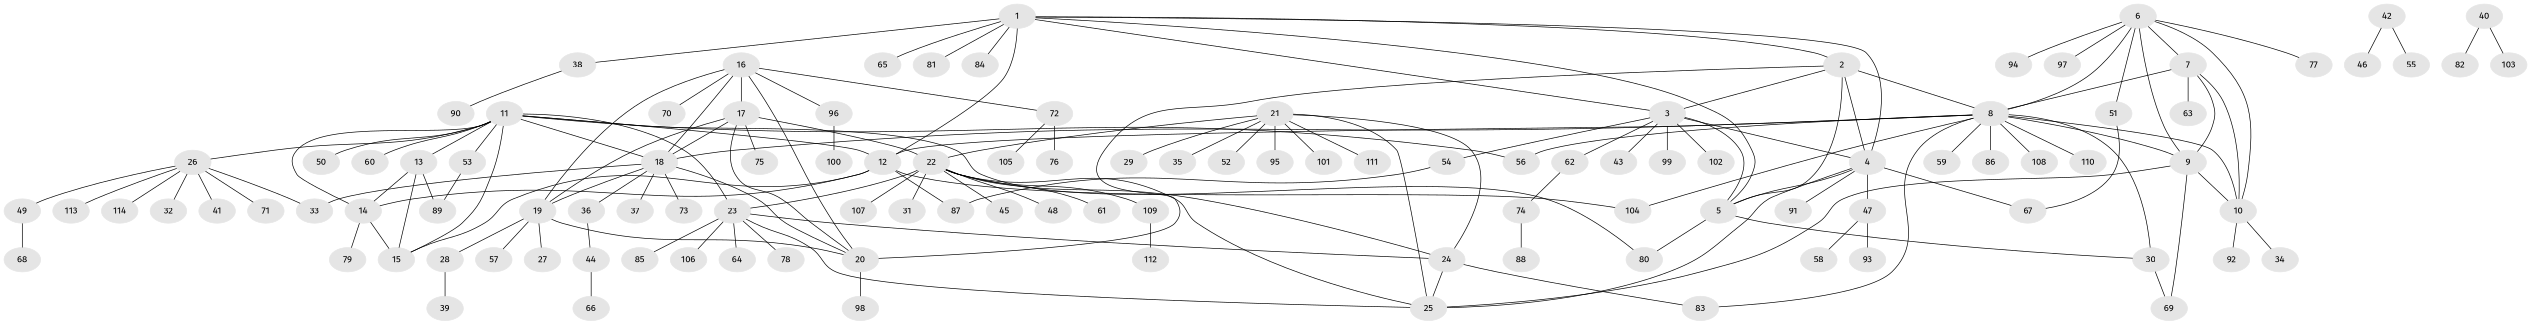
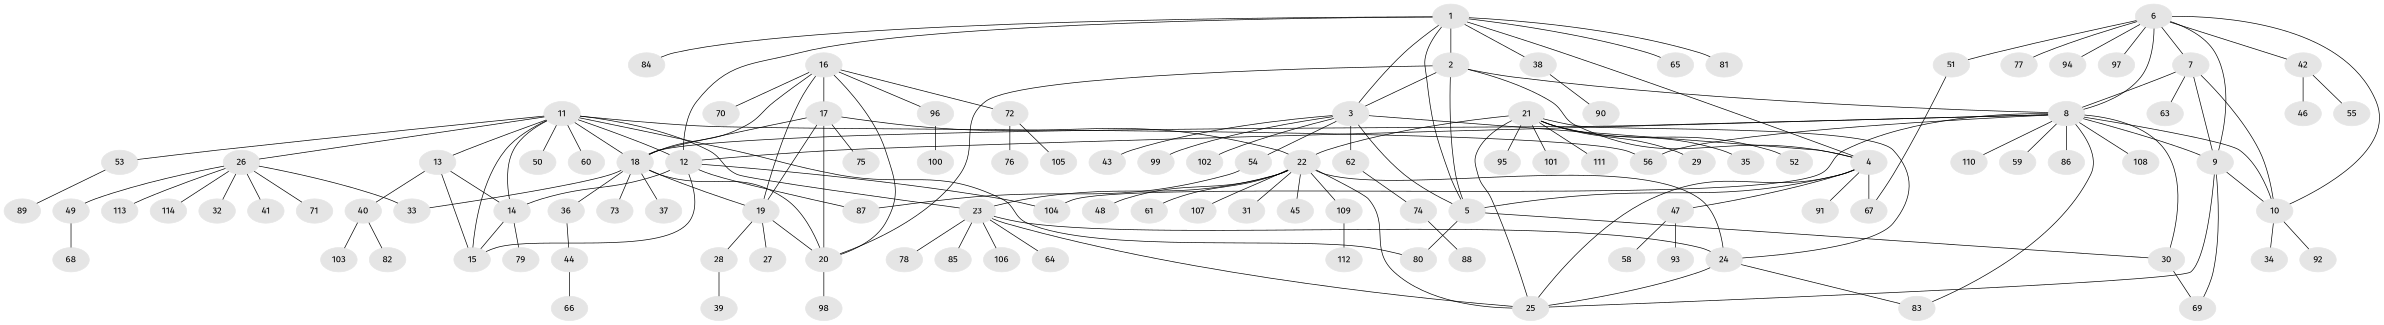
none -> (2228, 41)
(429, 188) -> (400, 187)
(494, 260) -> none
